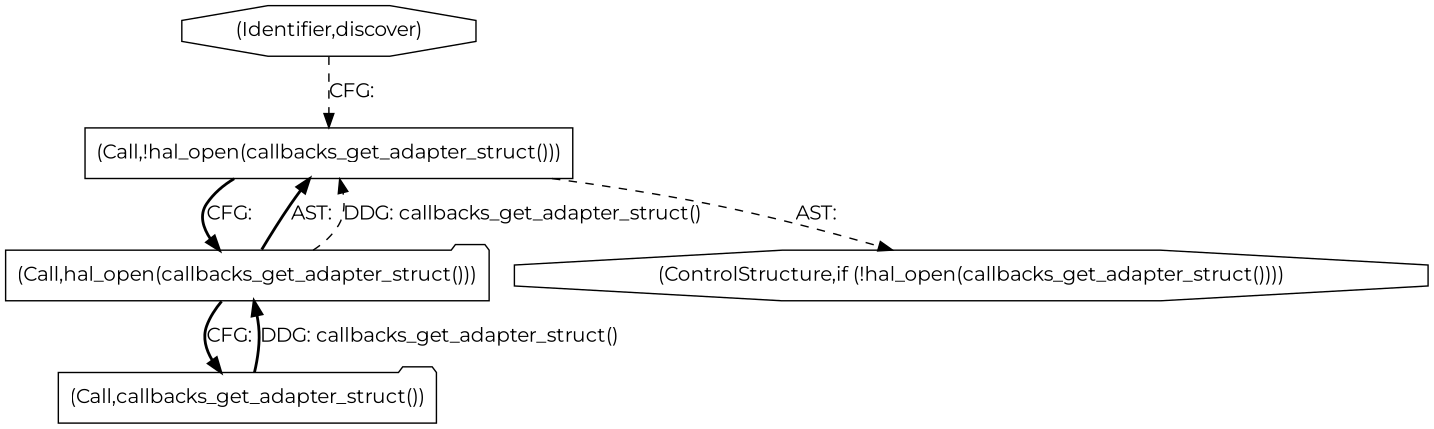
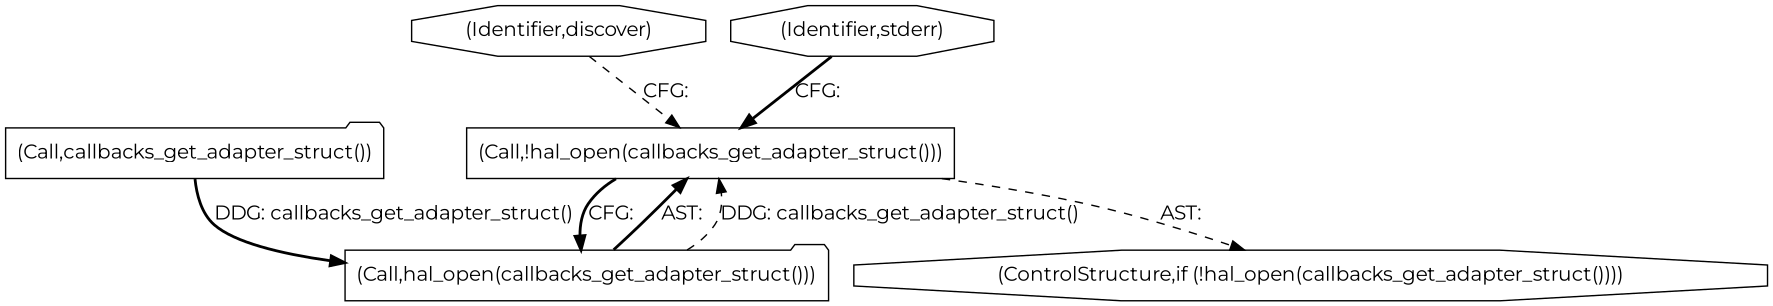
none -> (862, 31)
(206, 329) -> none
